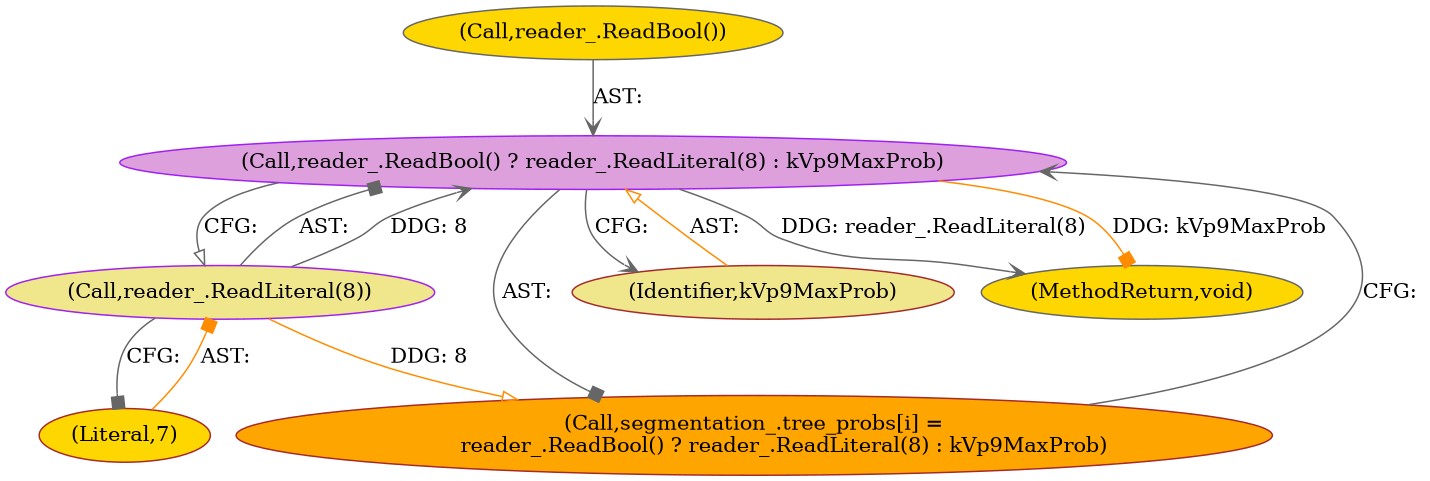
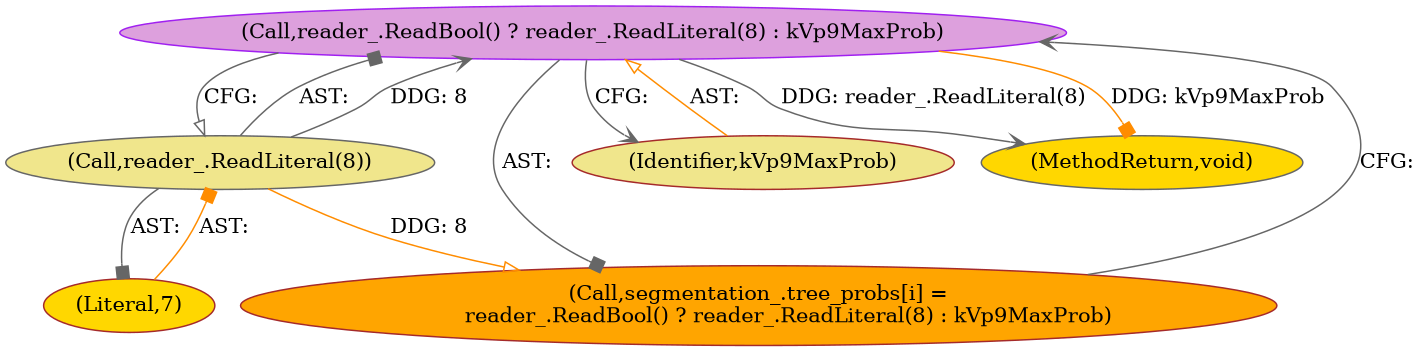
(593, 33) -> none
(220, 292) -> (220, 163)
(157, 357) -> (159, 227)
